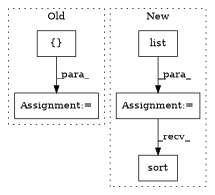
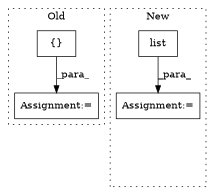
(158, 168) -> none
